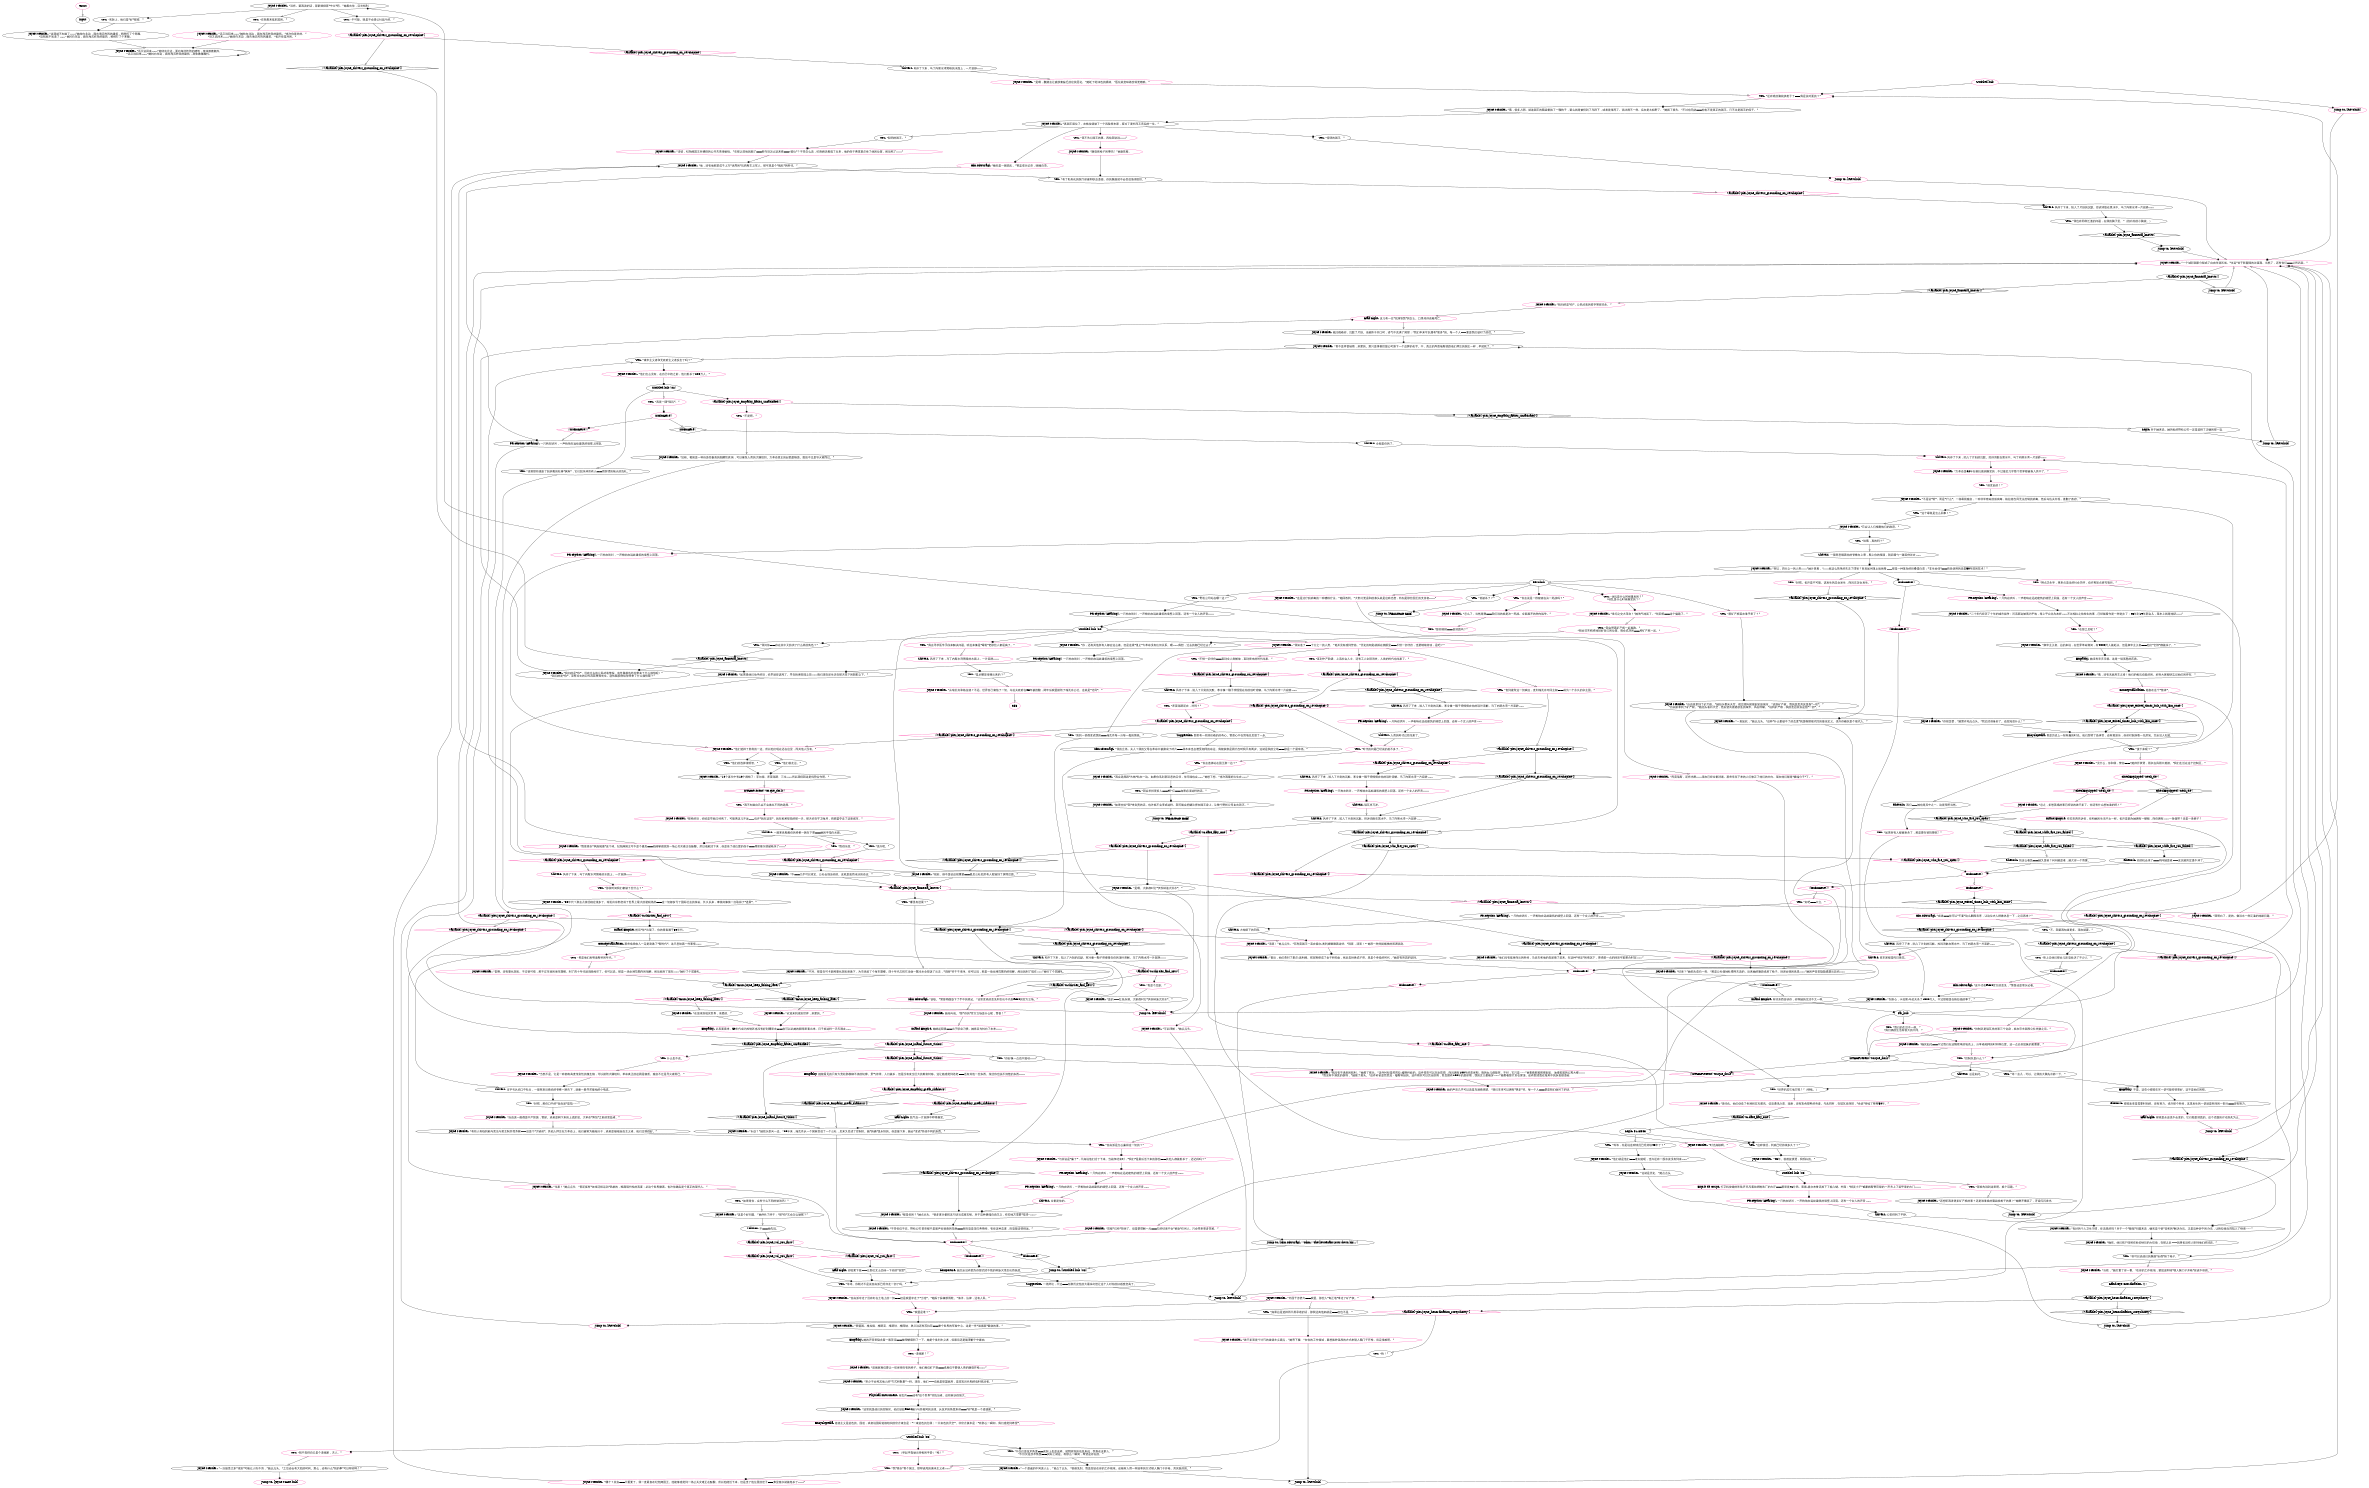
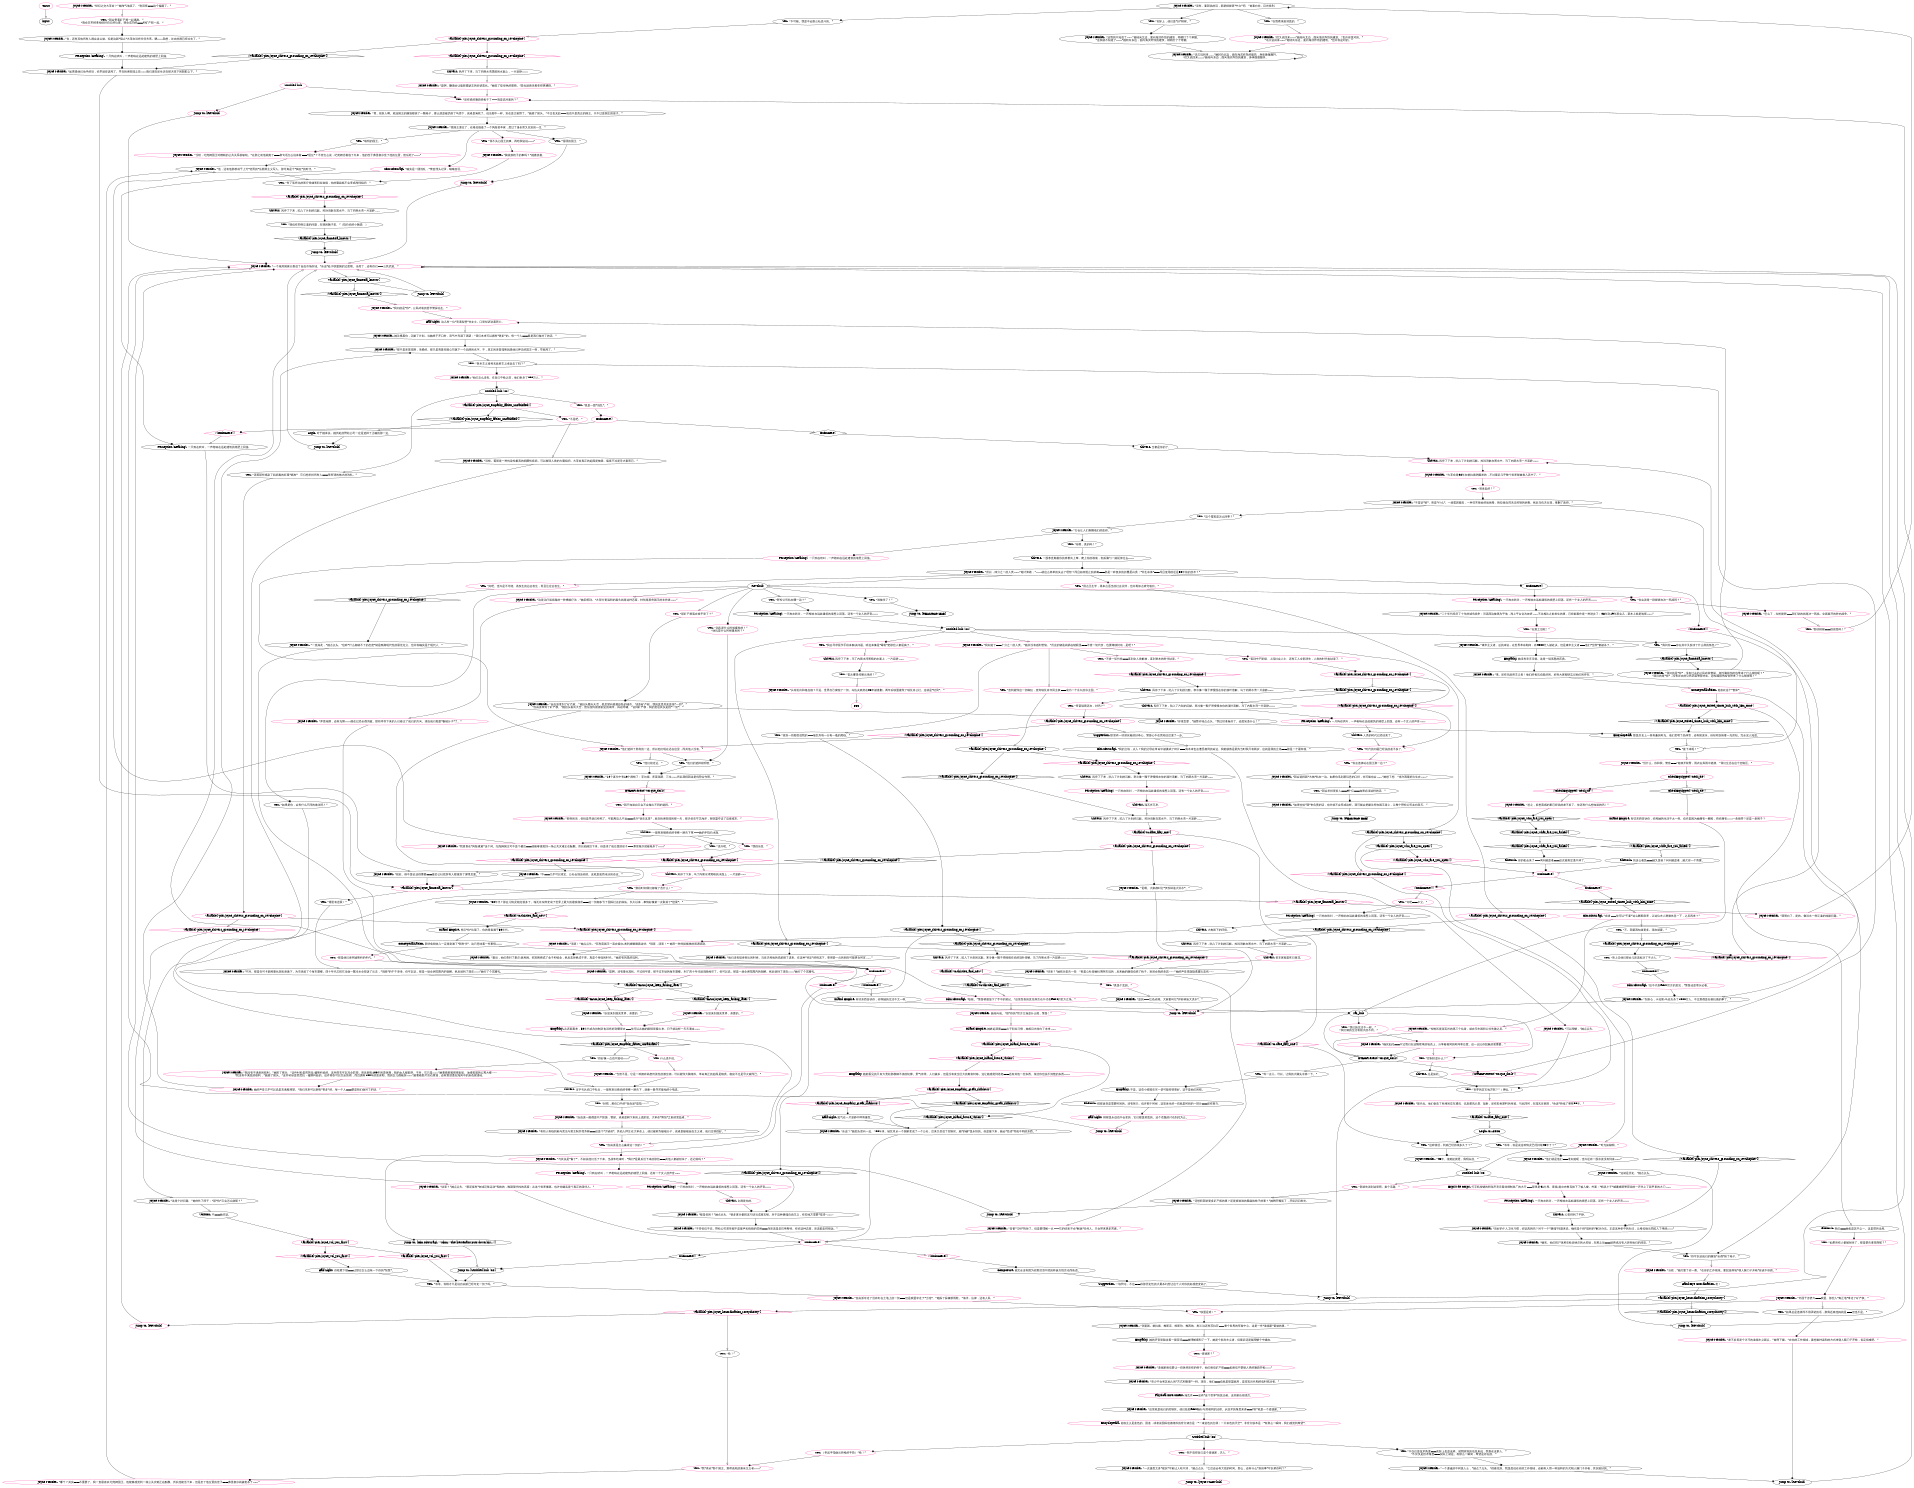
(1631, 606) -> (728, 701)
none -> (469, 659)
